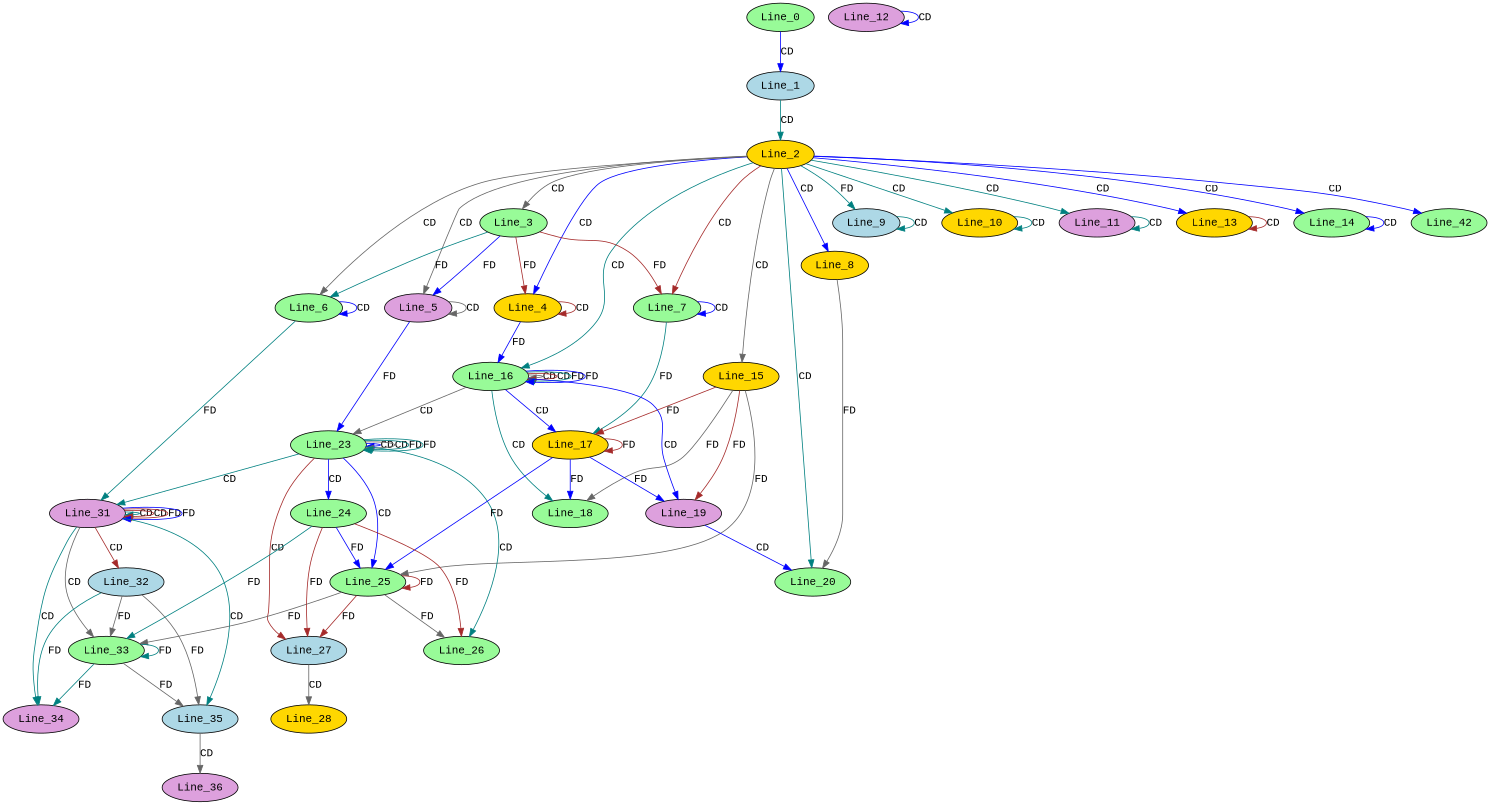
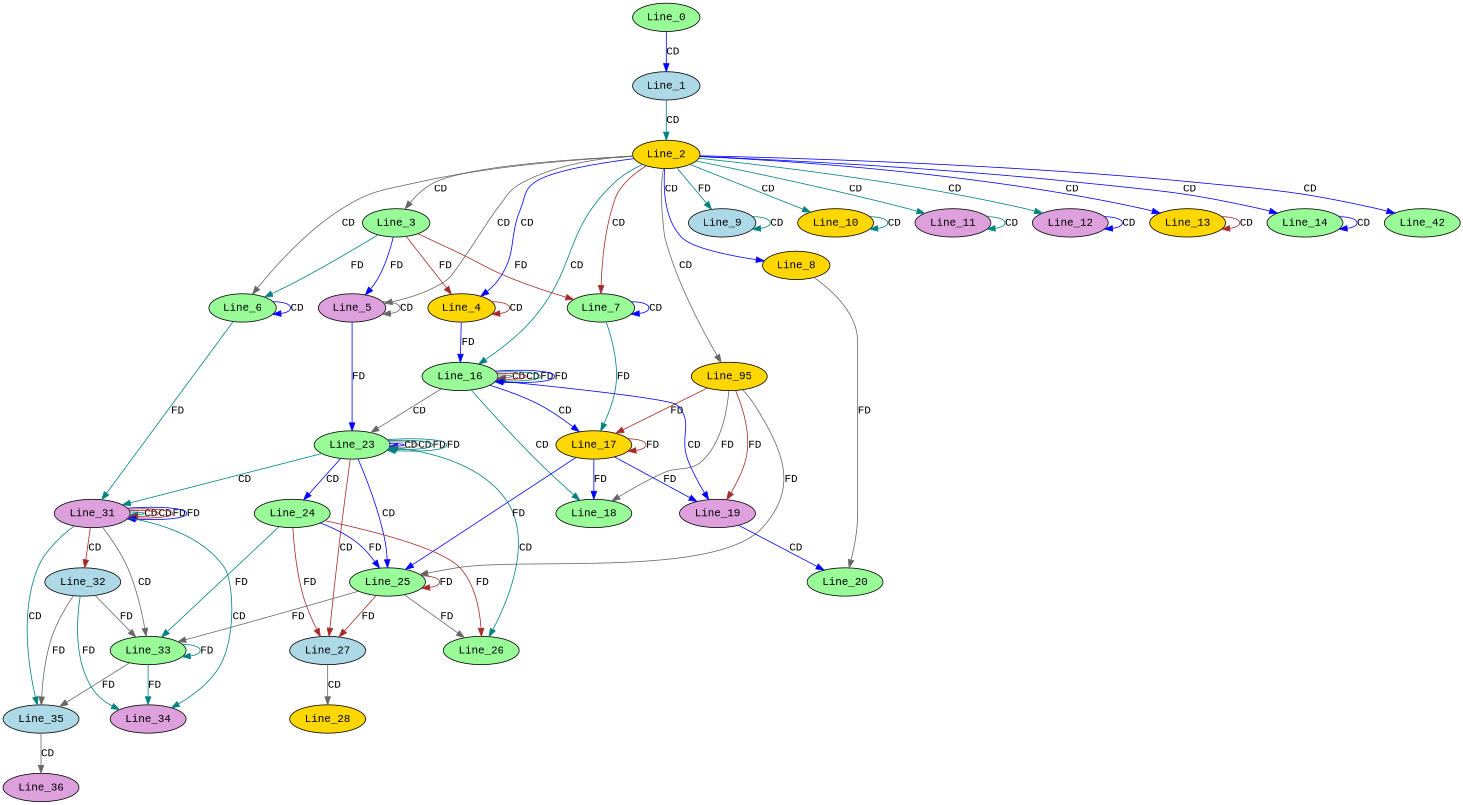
(796, 364) -> (868, 180)
(741, 376) -> (729, 376)
